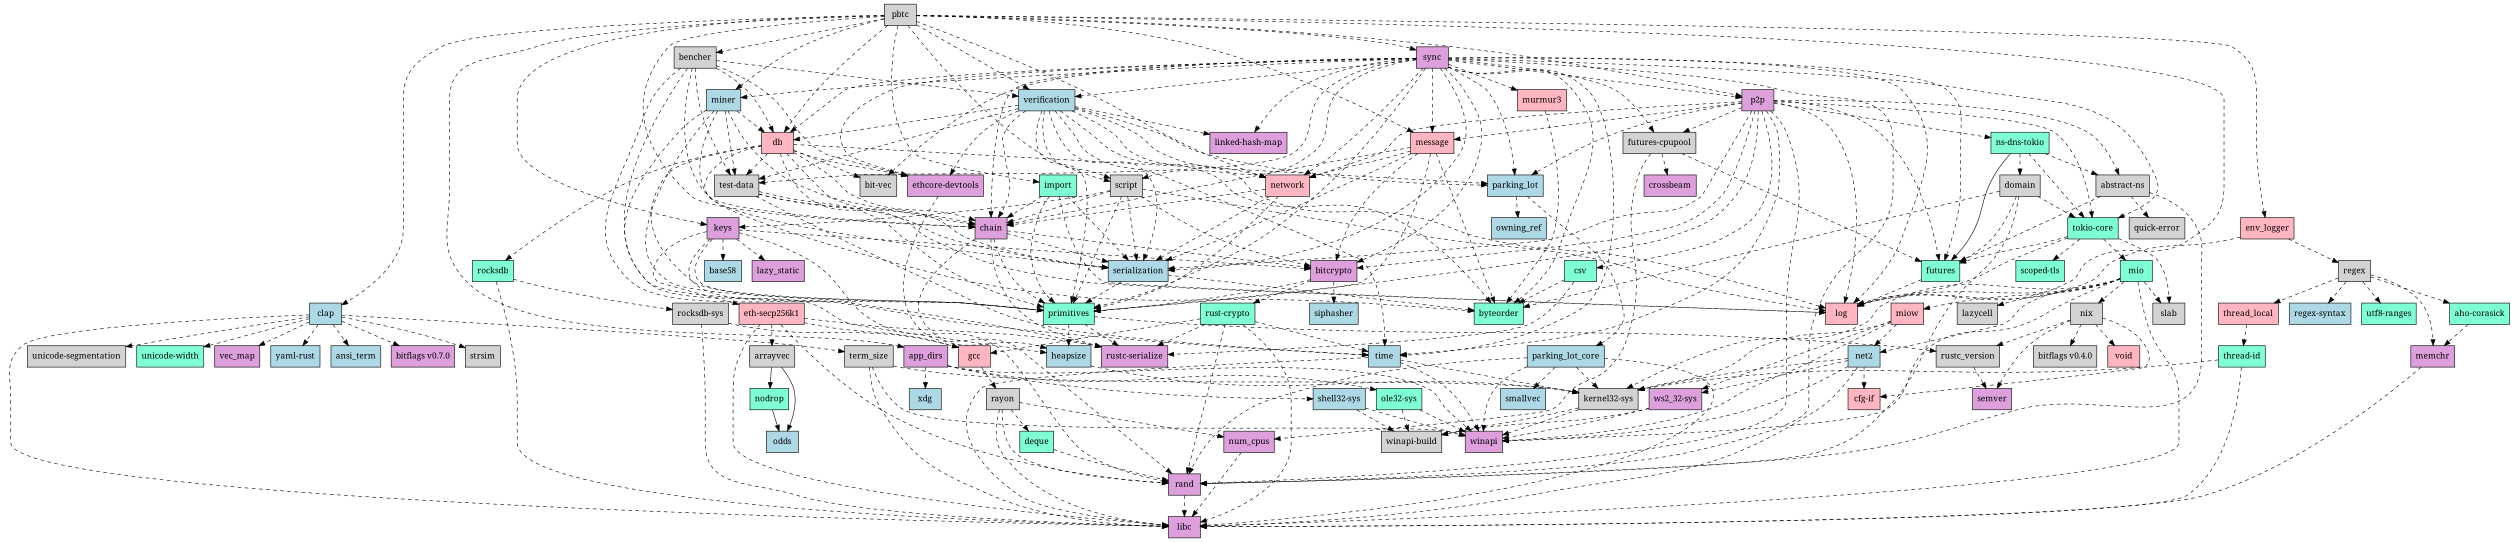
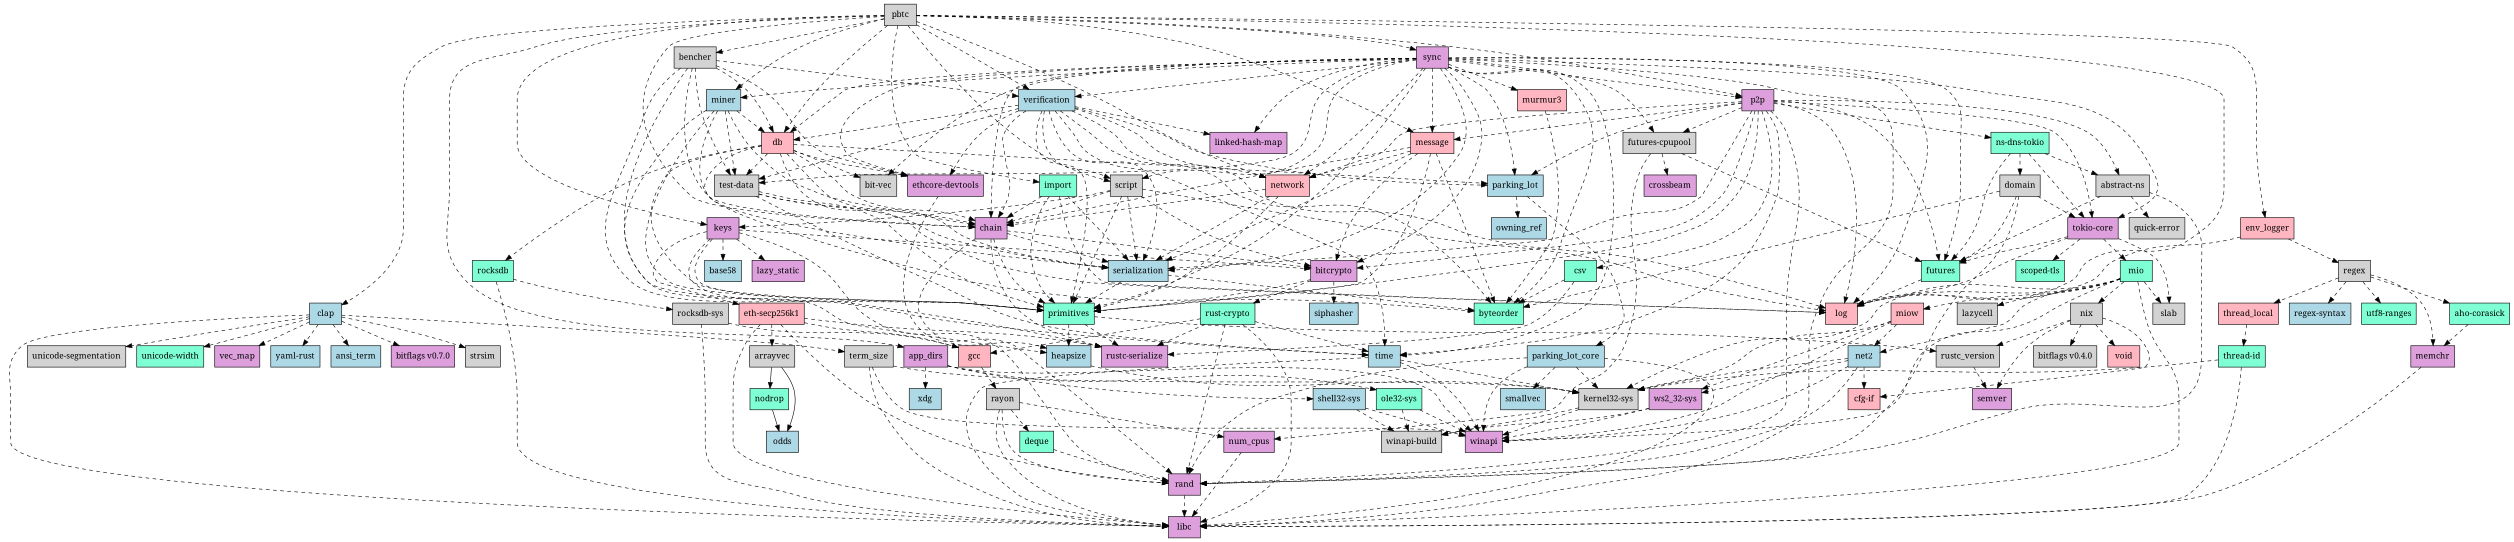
(1983, 205) -> (1983, 205)
(2093, 228) -> (2093, 228)
